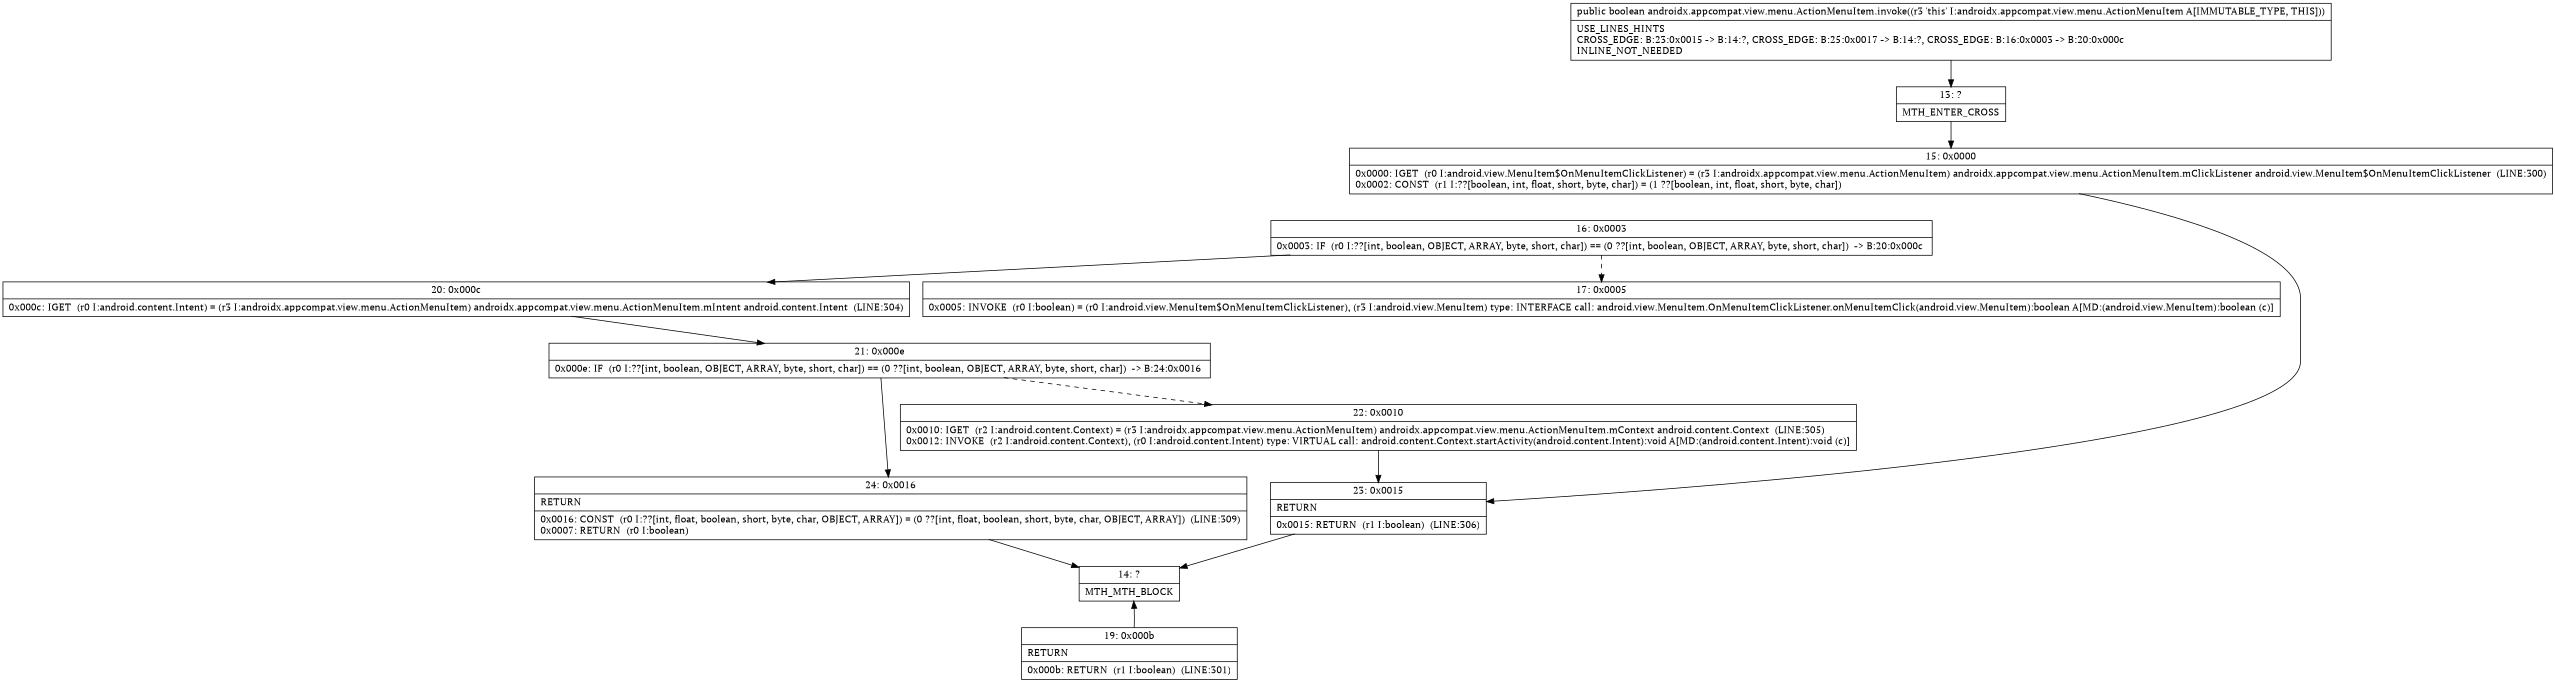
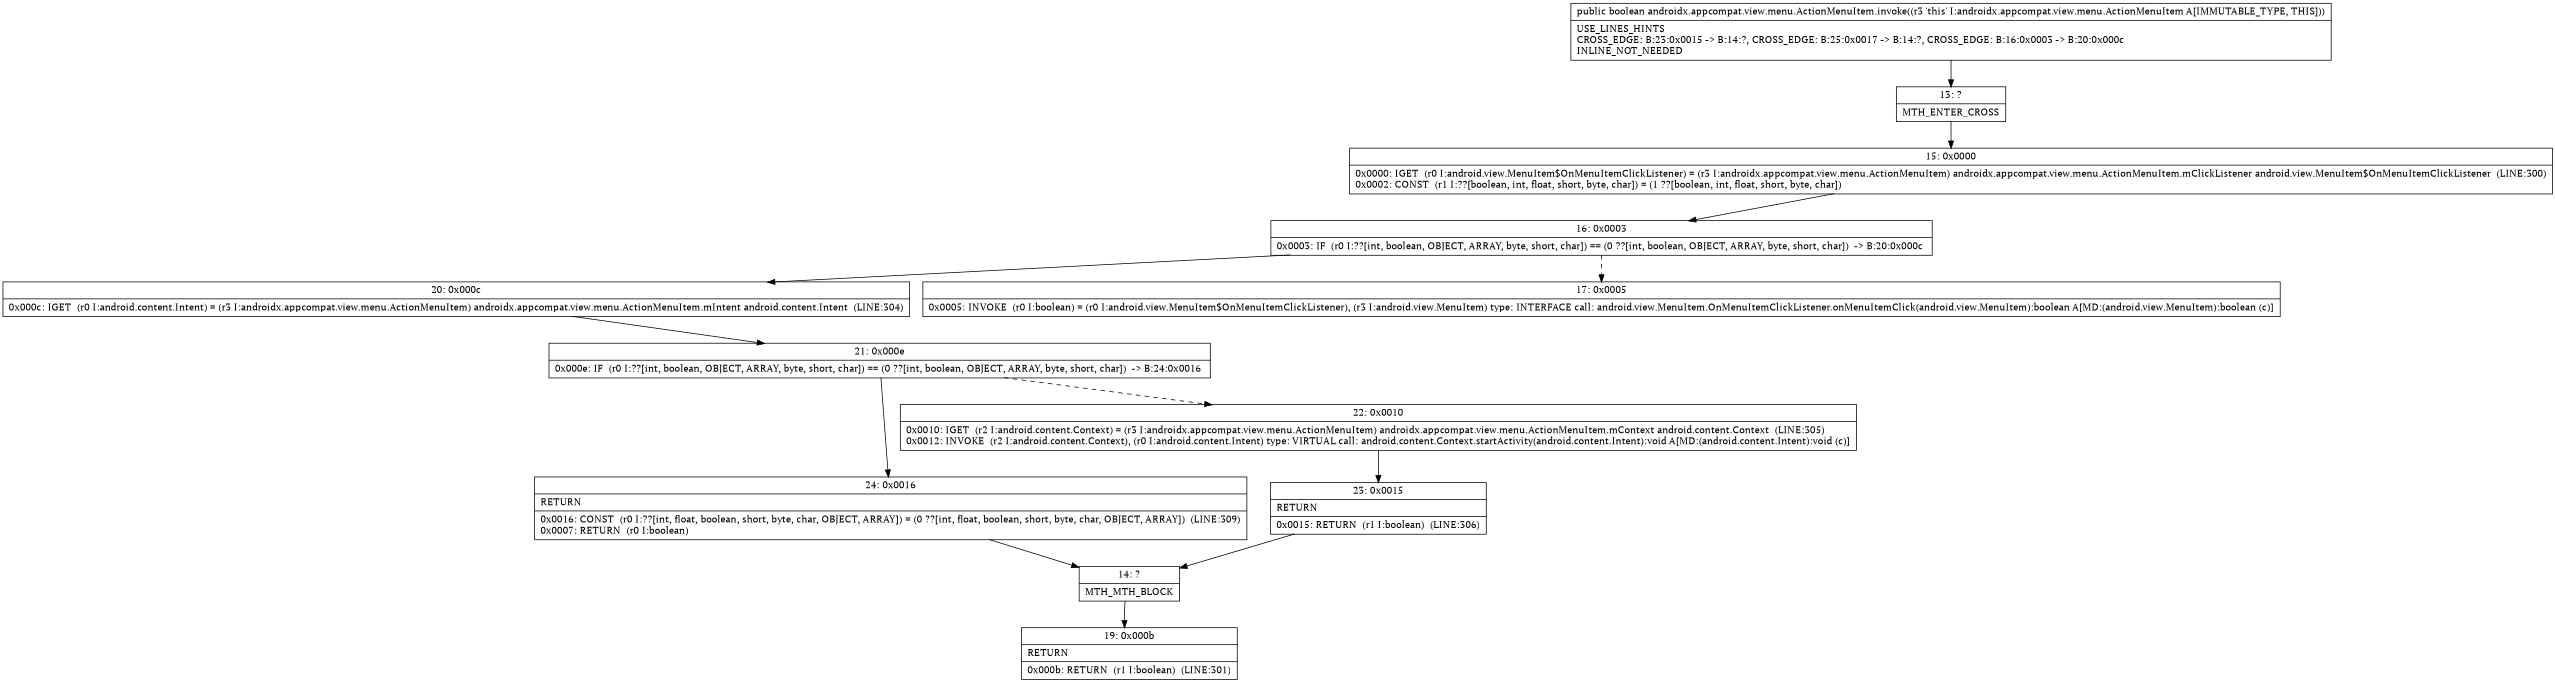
(2065, 444) -> (1765, 207)
(1134, 618) -> (1125, 611)
